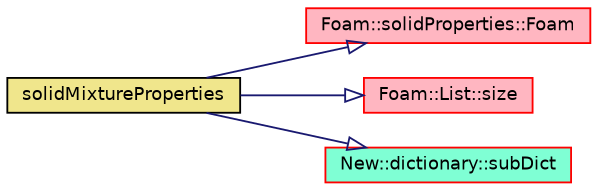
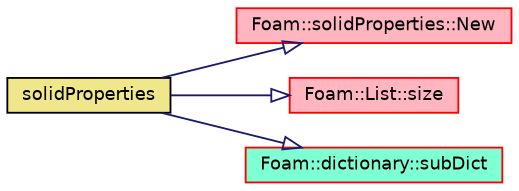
(448, 26) -> (374, 26)
(124, 95) -> (89, 95)
(448, 165) -> (374, 165)
